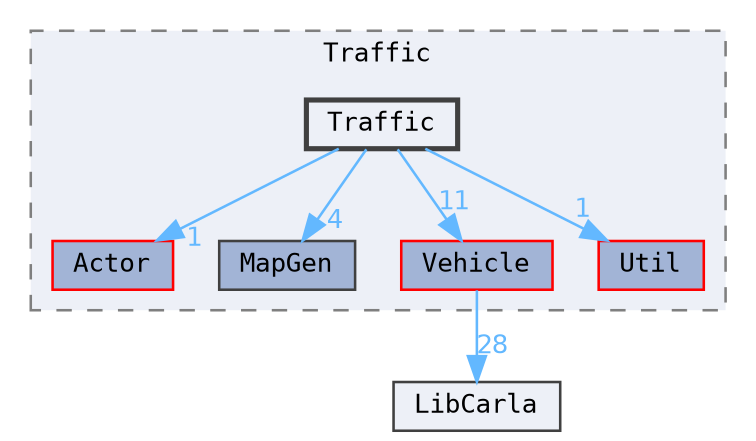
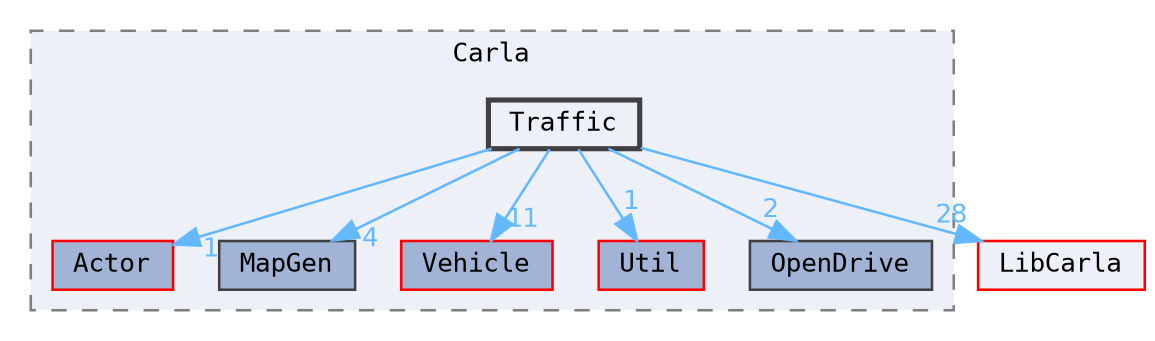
(378, 55) -> (492, 55)
none -> (841, 265)
(477, 326) -> (798, 191)
(477, 406) -> (1061, 265)
